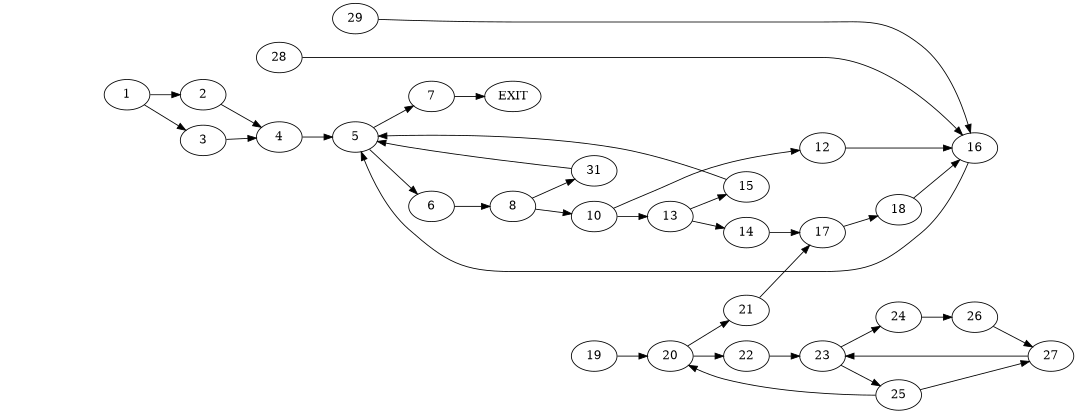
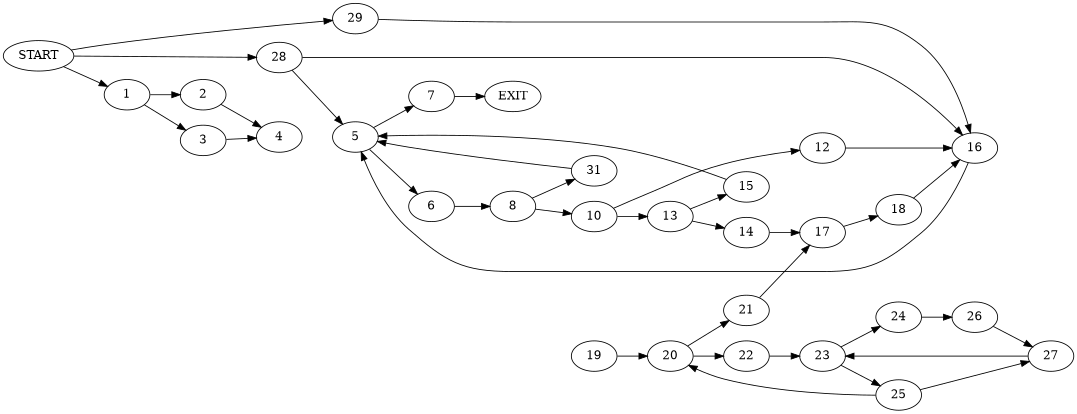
none -> (39, 56)
(313, 137) -> (314, 94)
